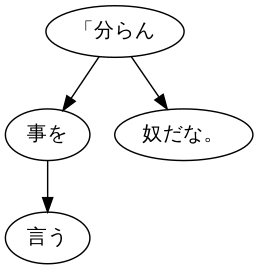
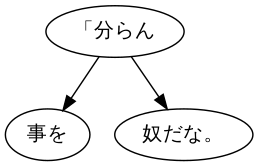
(48, 238) -> none
